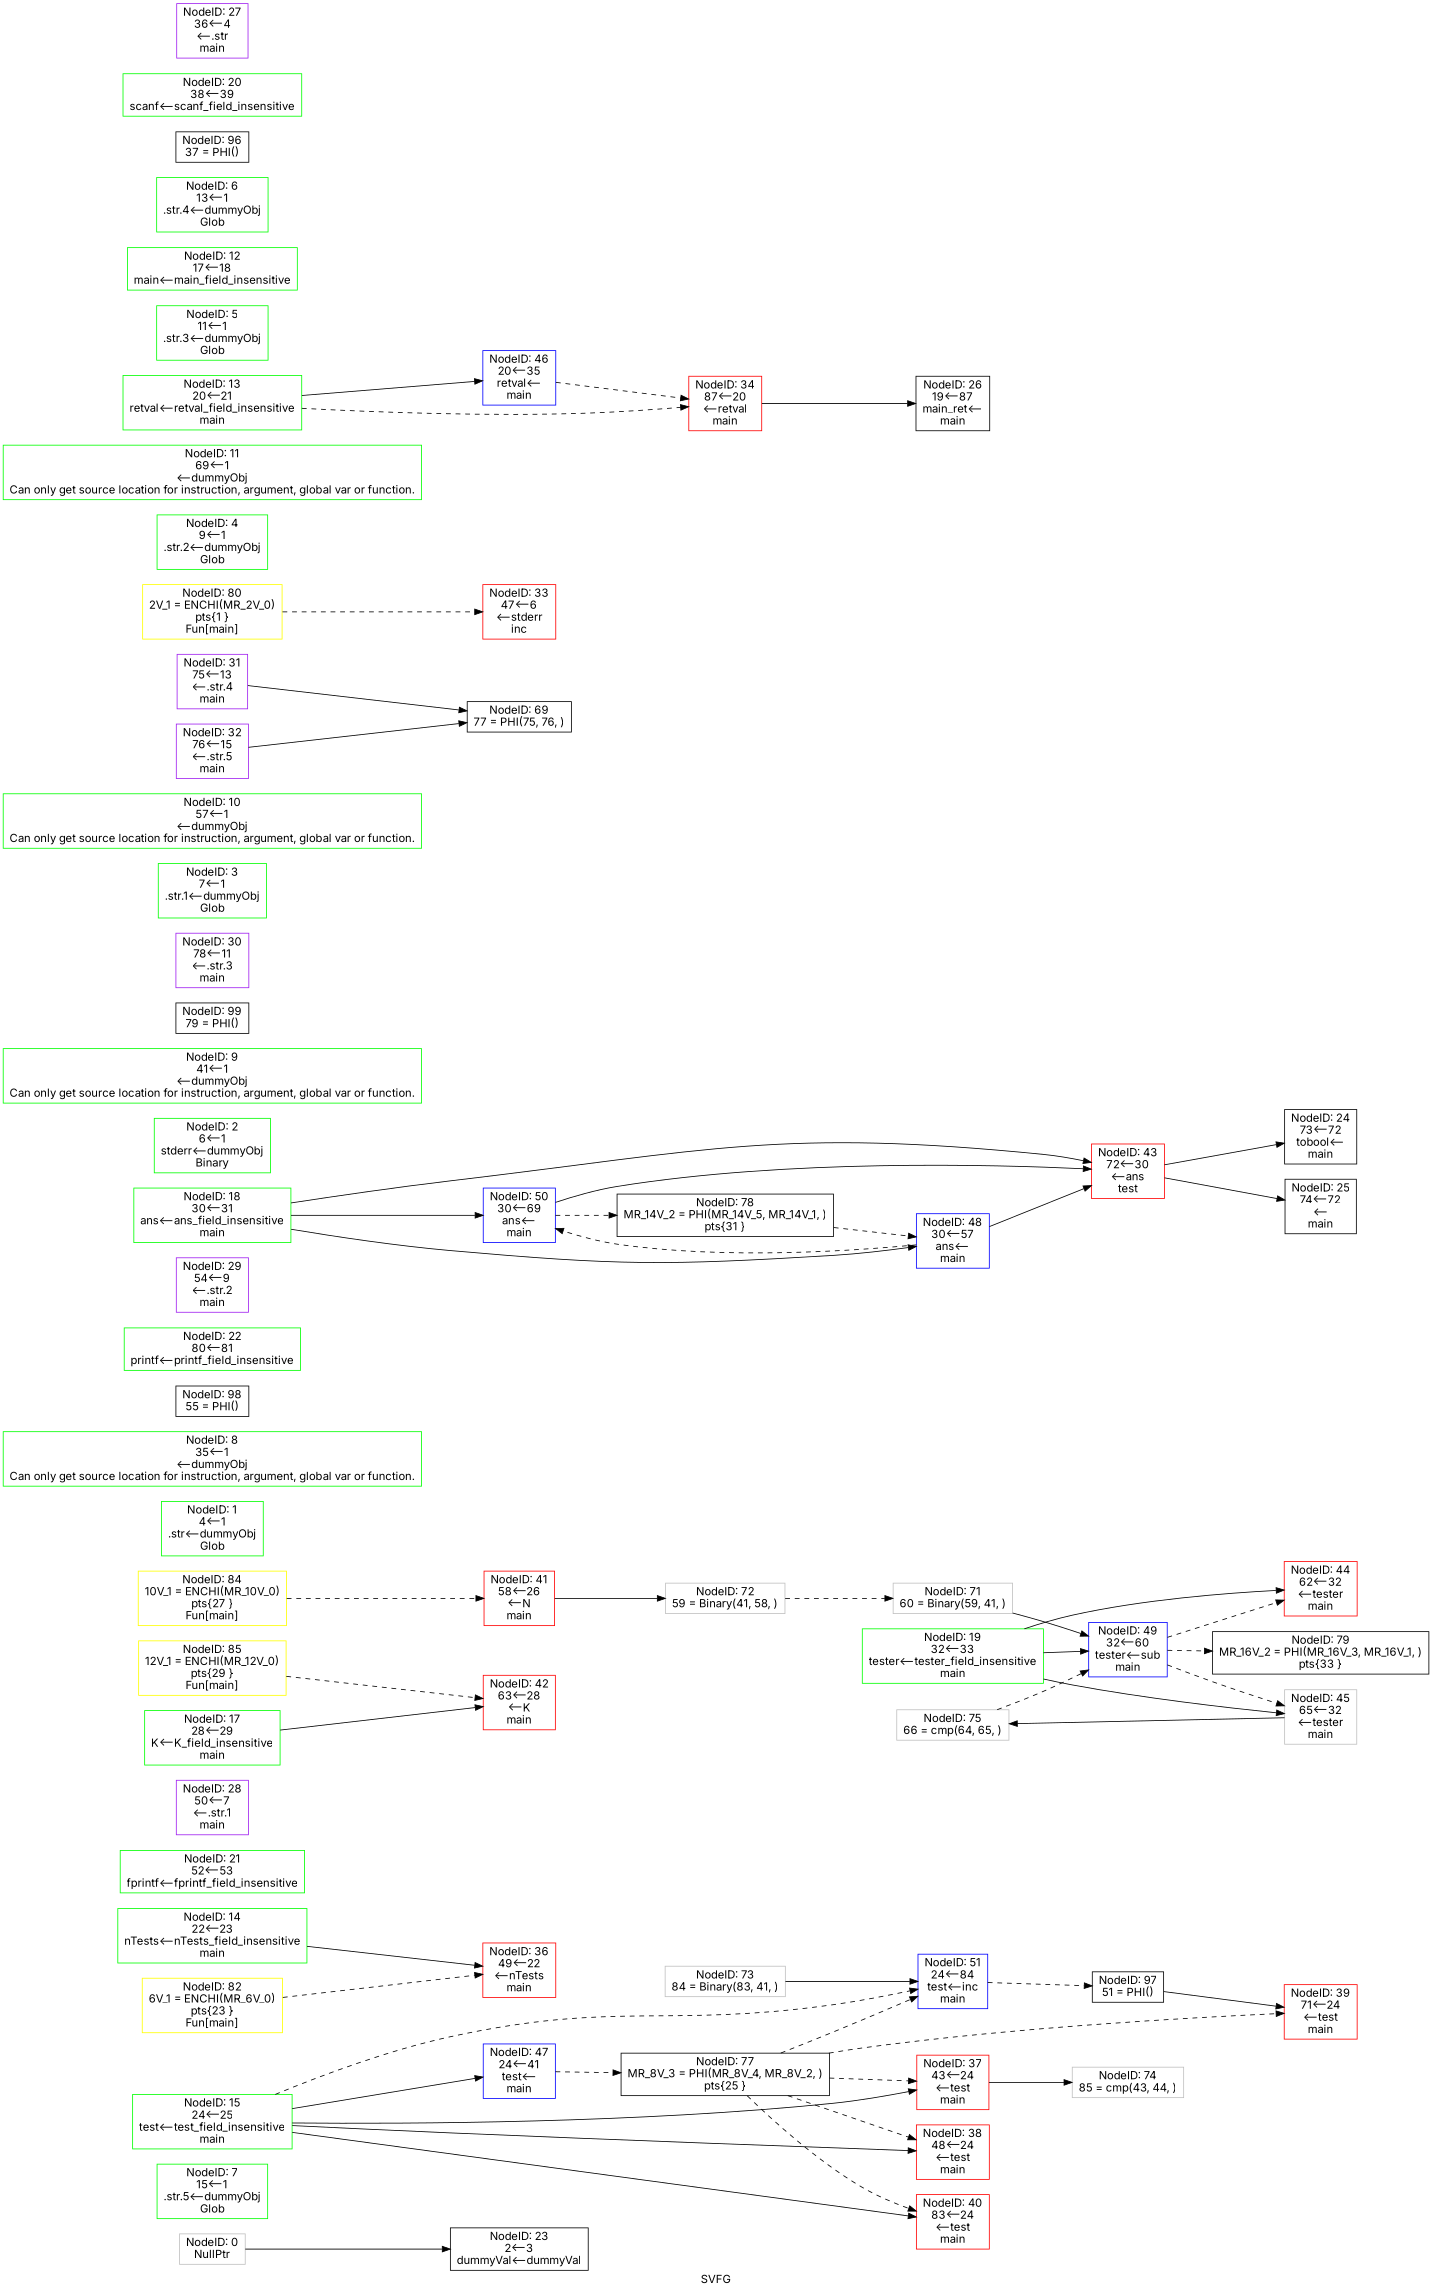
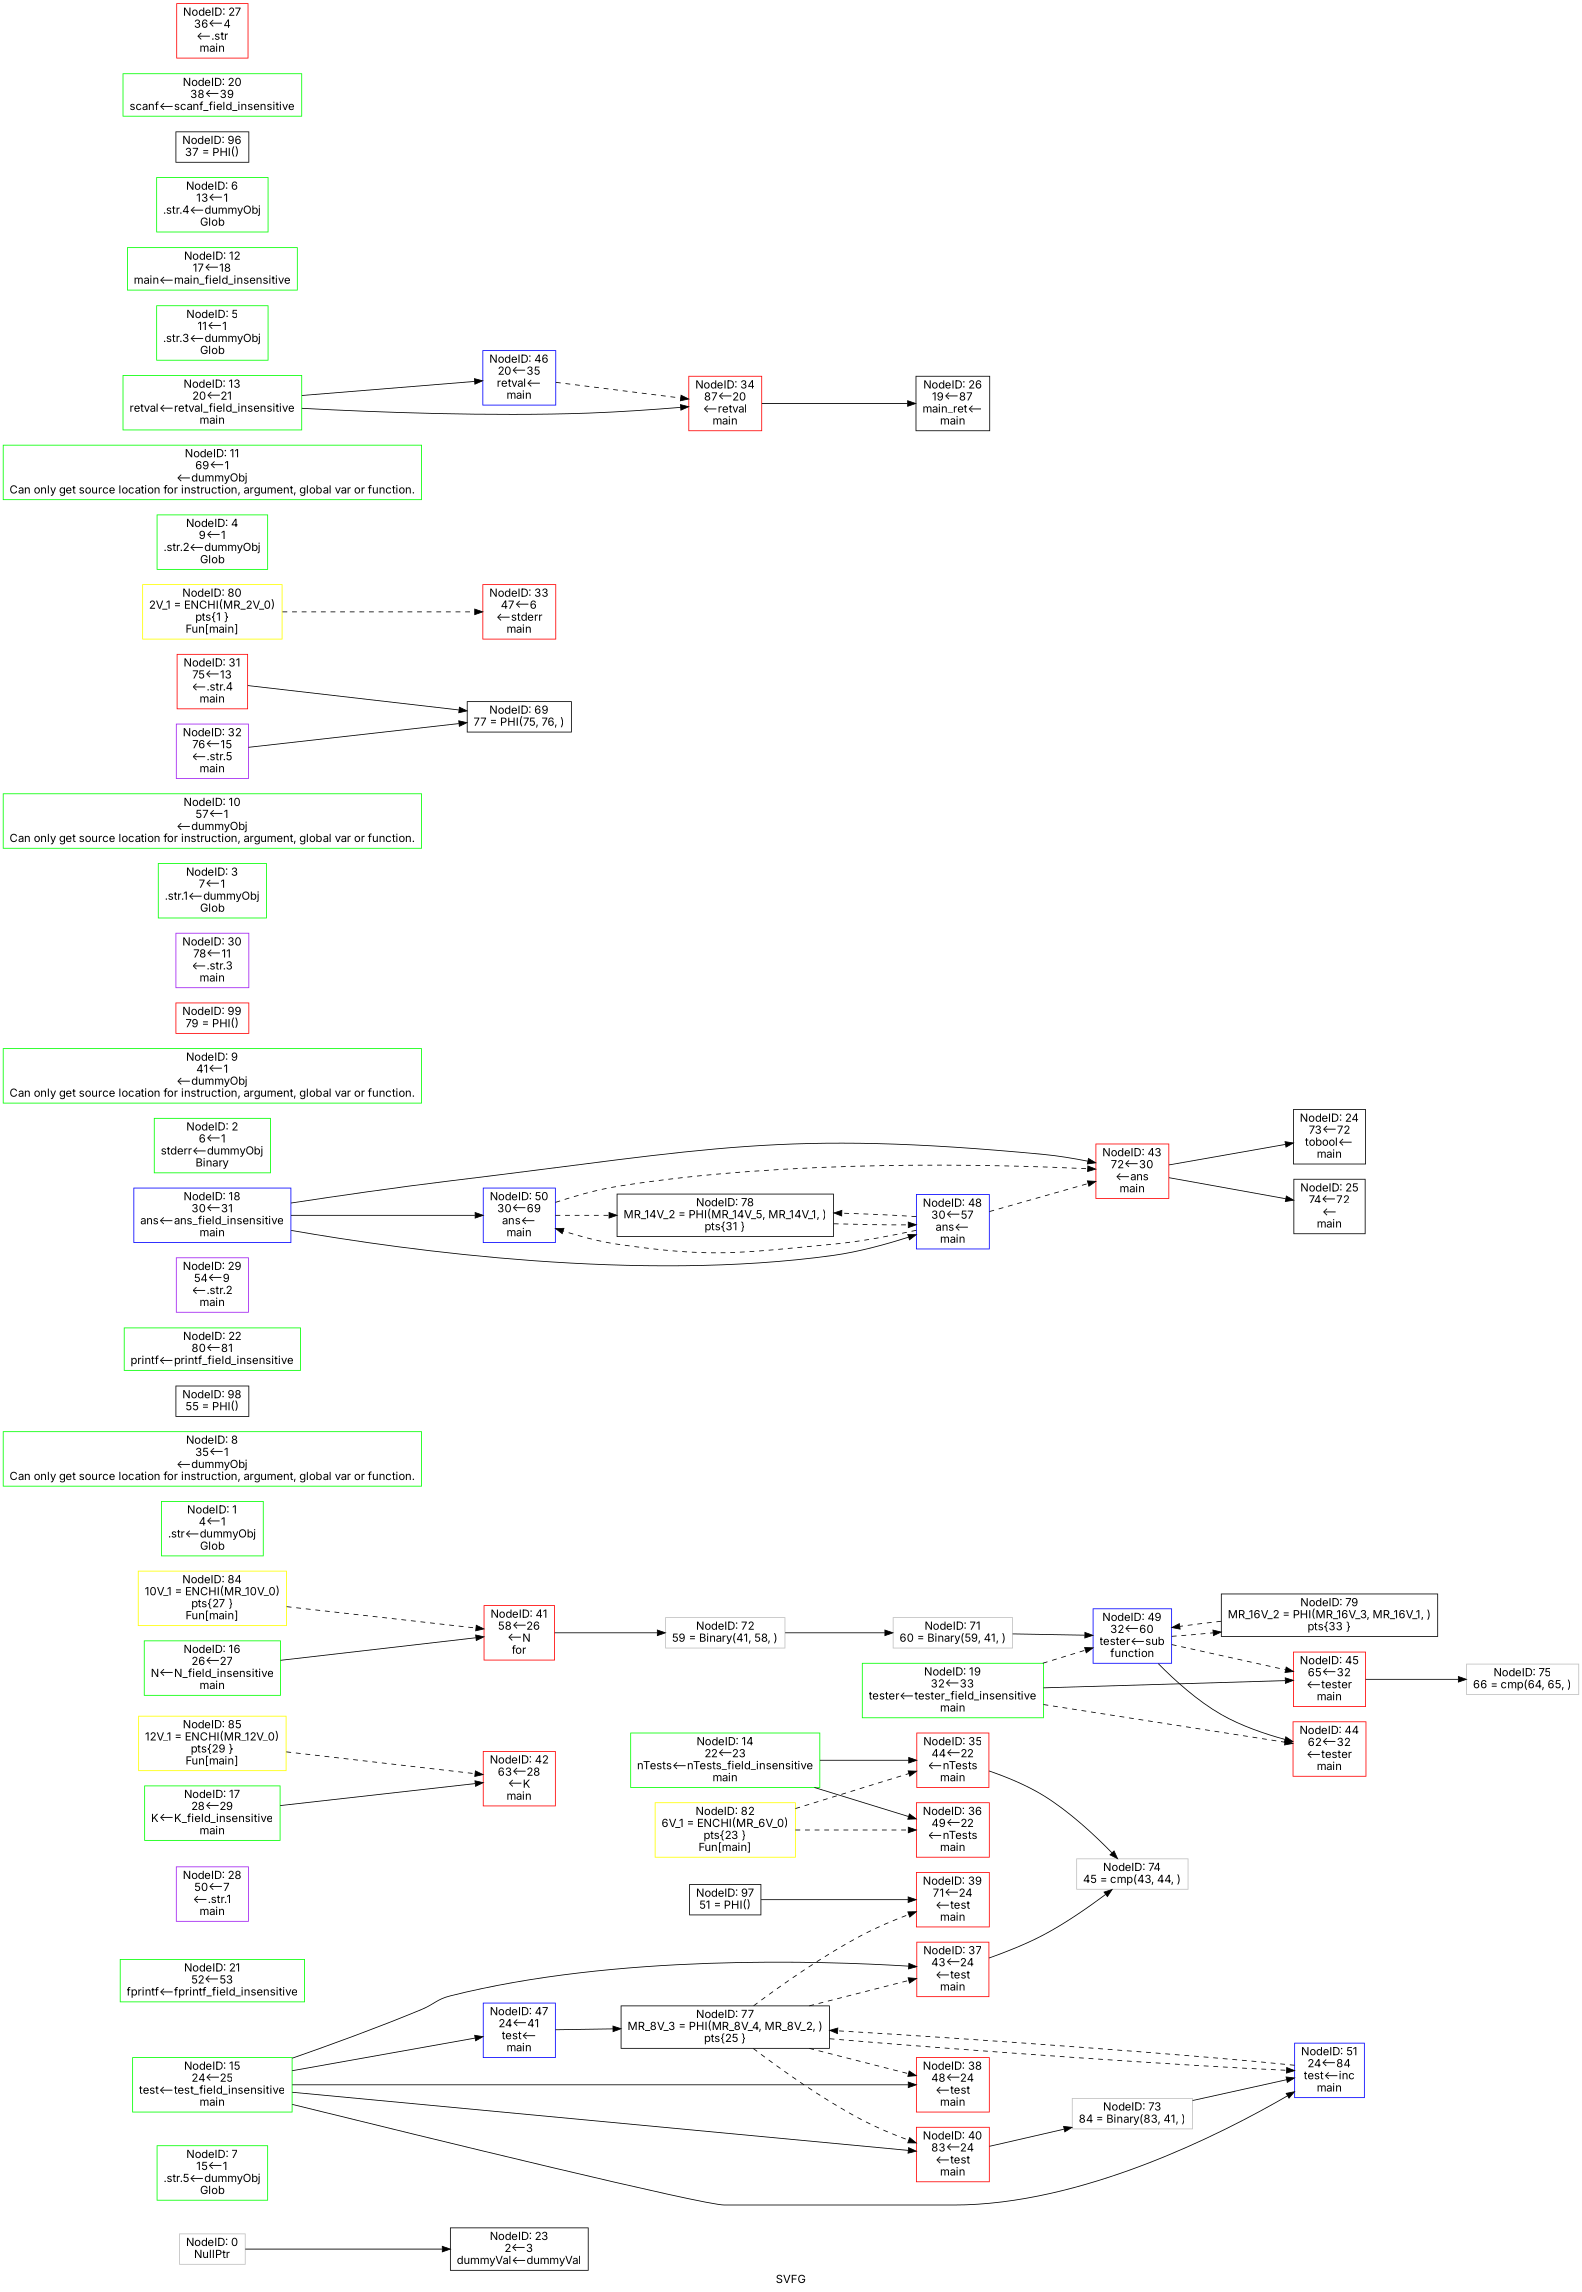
(212, 31) -> (212, 31)
(491, 414) -> (491, 414)
(519, 629) -> (519, 629)
(212, 682) -> (212, 682)
(212, 1018) -> (212, 1018)
(818, 1168) -> (820, 1167)
(1128, 1189) -> (1132, 1189)
(1037, 1208) -> (1039, 1198)
(212, 1215) -> (212, 1215)
none -> (879, 1215)
(835, 1598) -> (835, 1633)
(1149, 1602) -> (1164, 1723)
(519, 1616) -> (519, 1650)
(1222, 1620) -> (1216, 1711)
(1062, 1652) -> (1064, 1657)
(1128, 1667) -> (1132, 1654)
none -> (212, 1668)
(1040, 1693) -> (1201, 1624)
(1321, 1717) -> (1330, 1679)
none -> (953, 1760)
(1036, 1984) -> (1066, 2046)
(588, 2018) -> (795, 2205)
(584, 2072) -> (584, 2029)
(1128, 2088) -> (1132, 1880)
none -> (1027, 2138)
